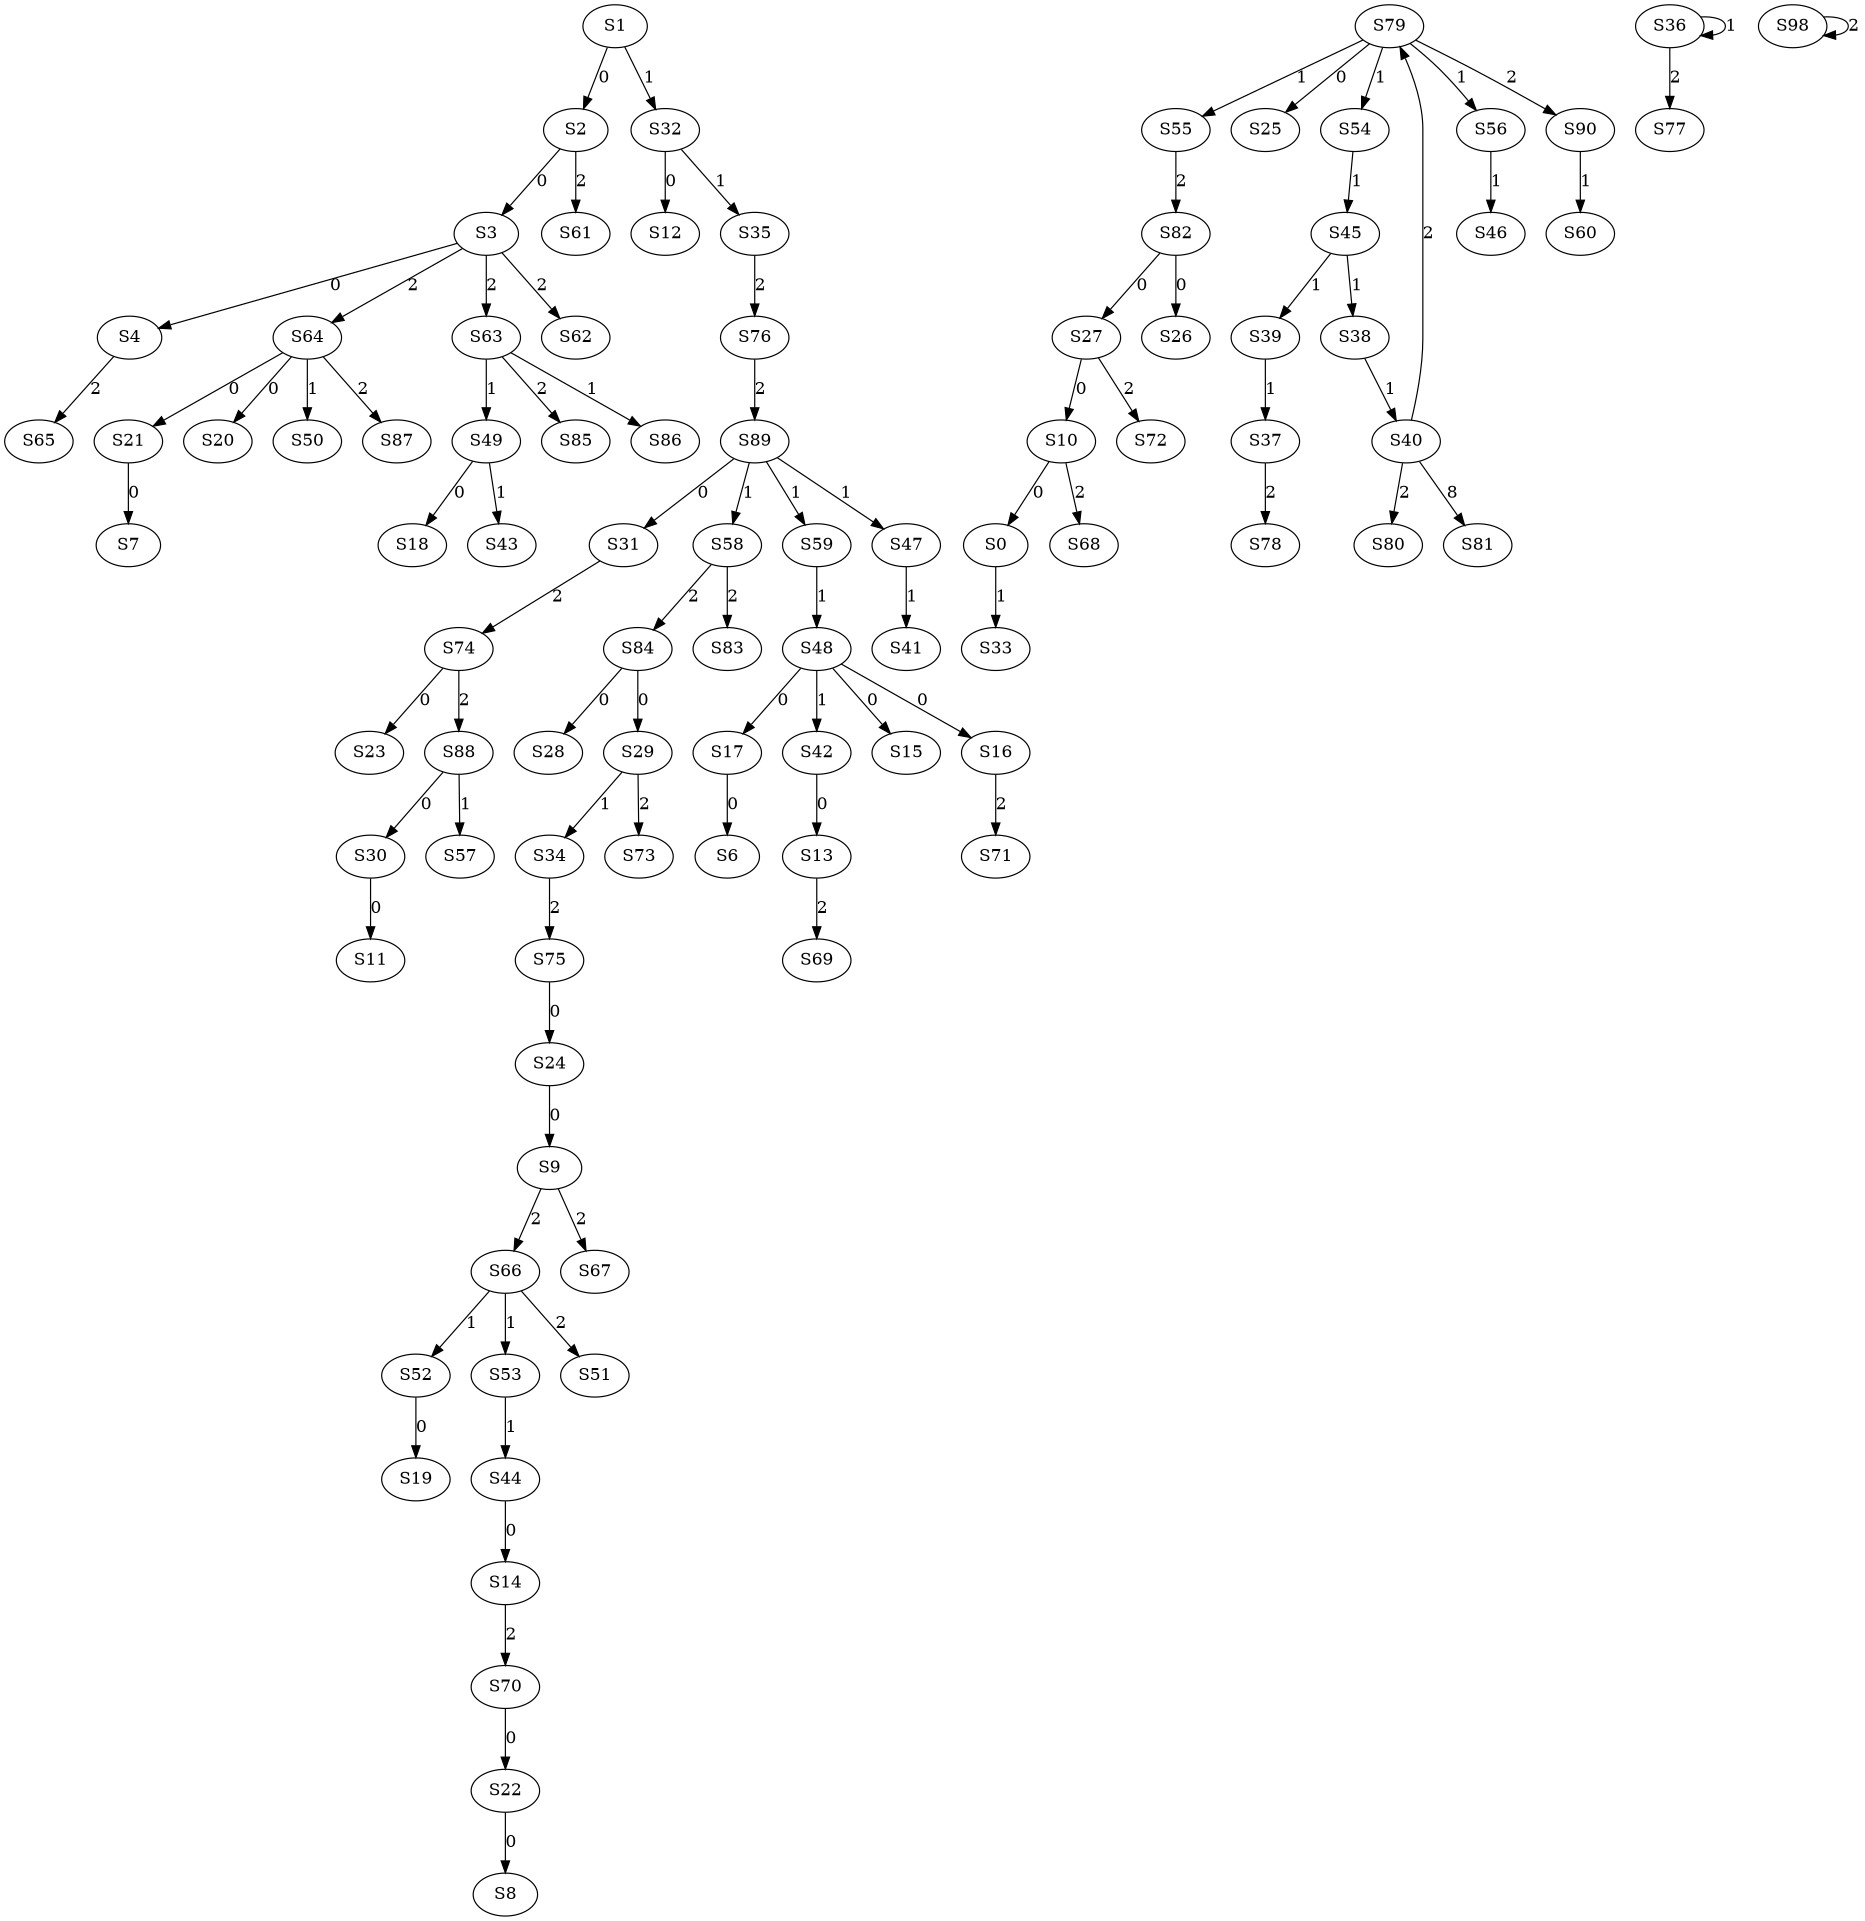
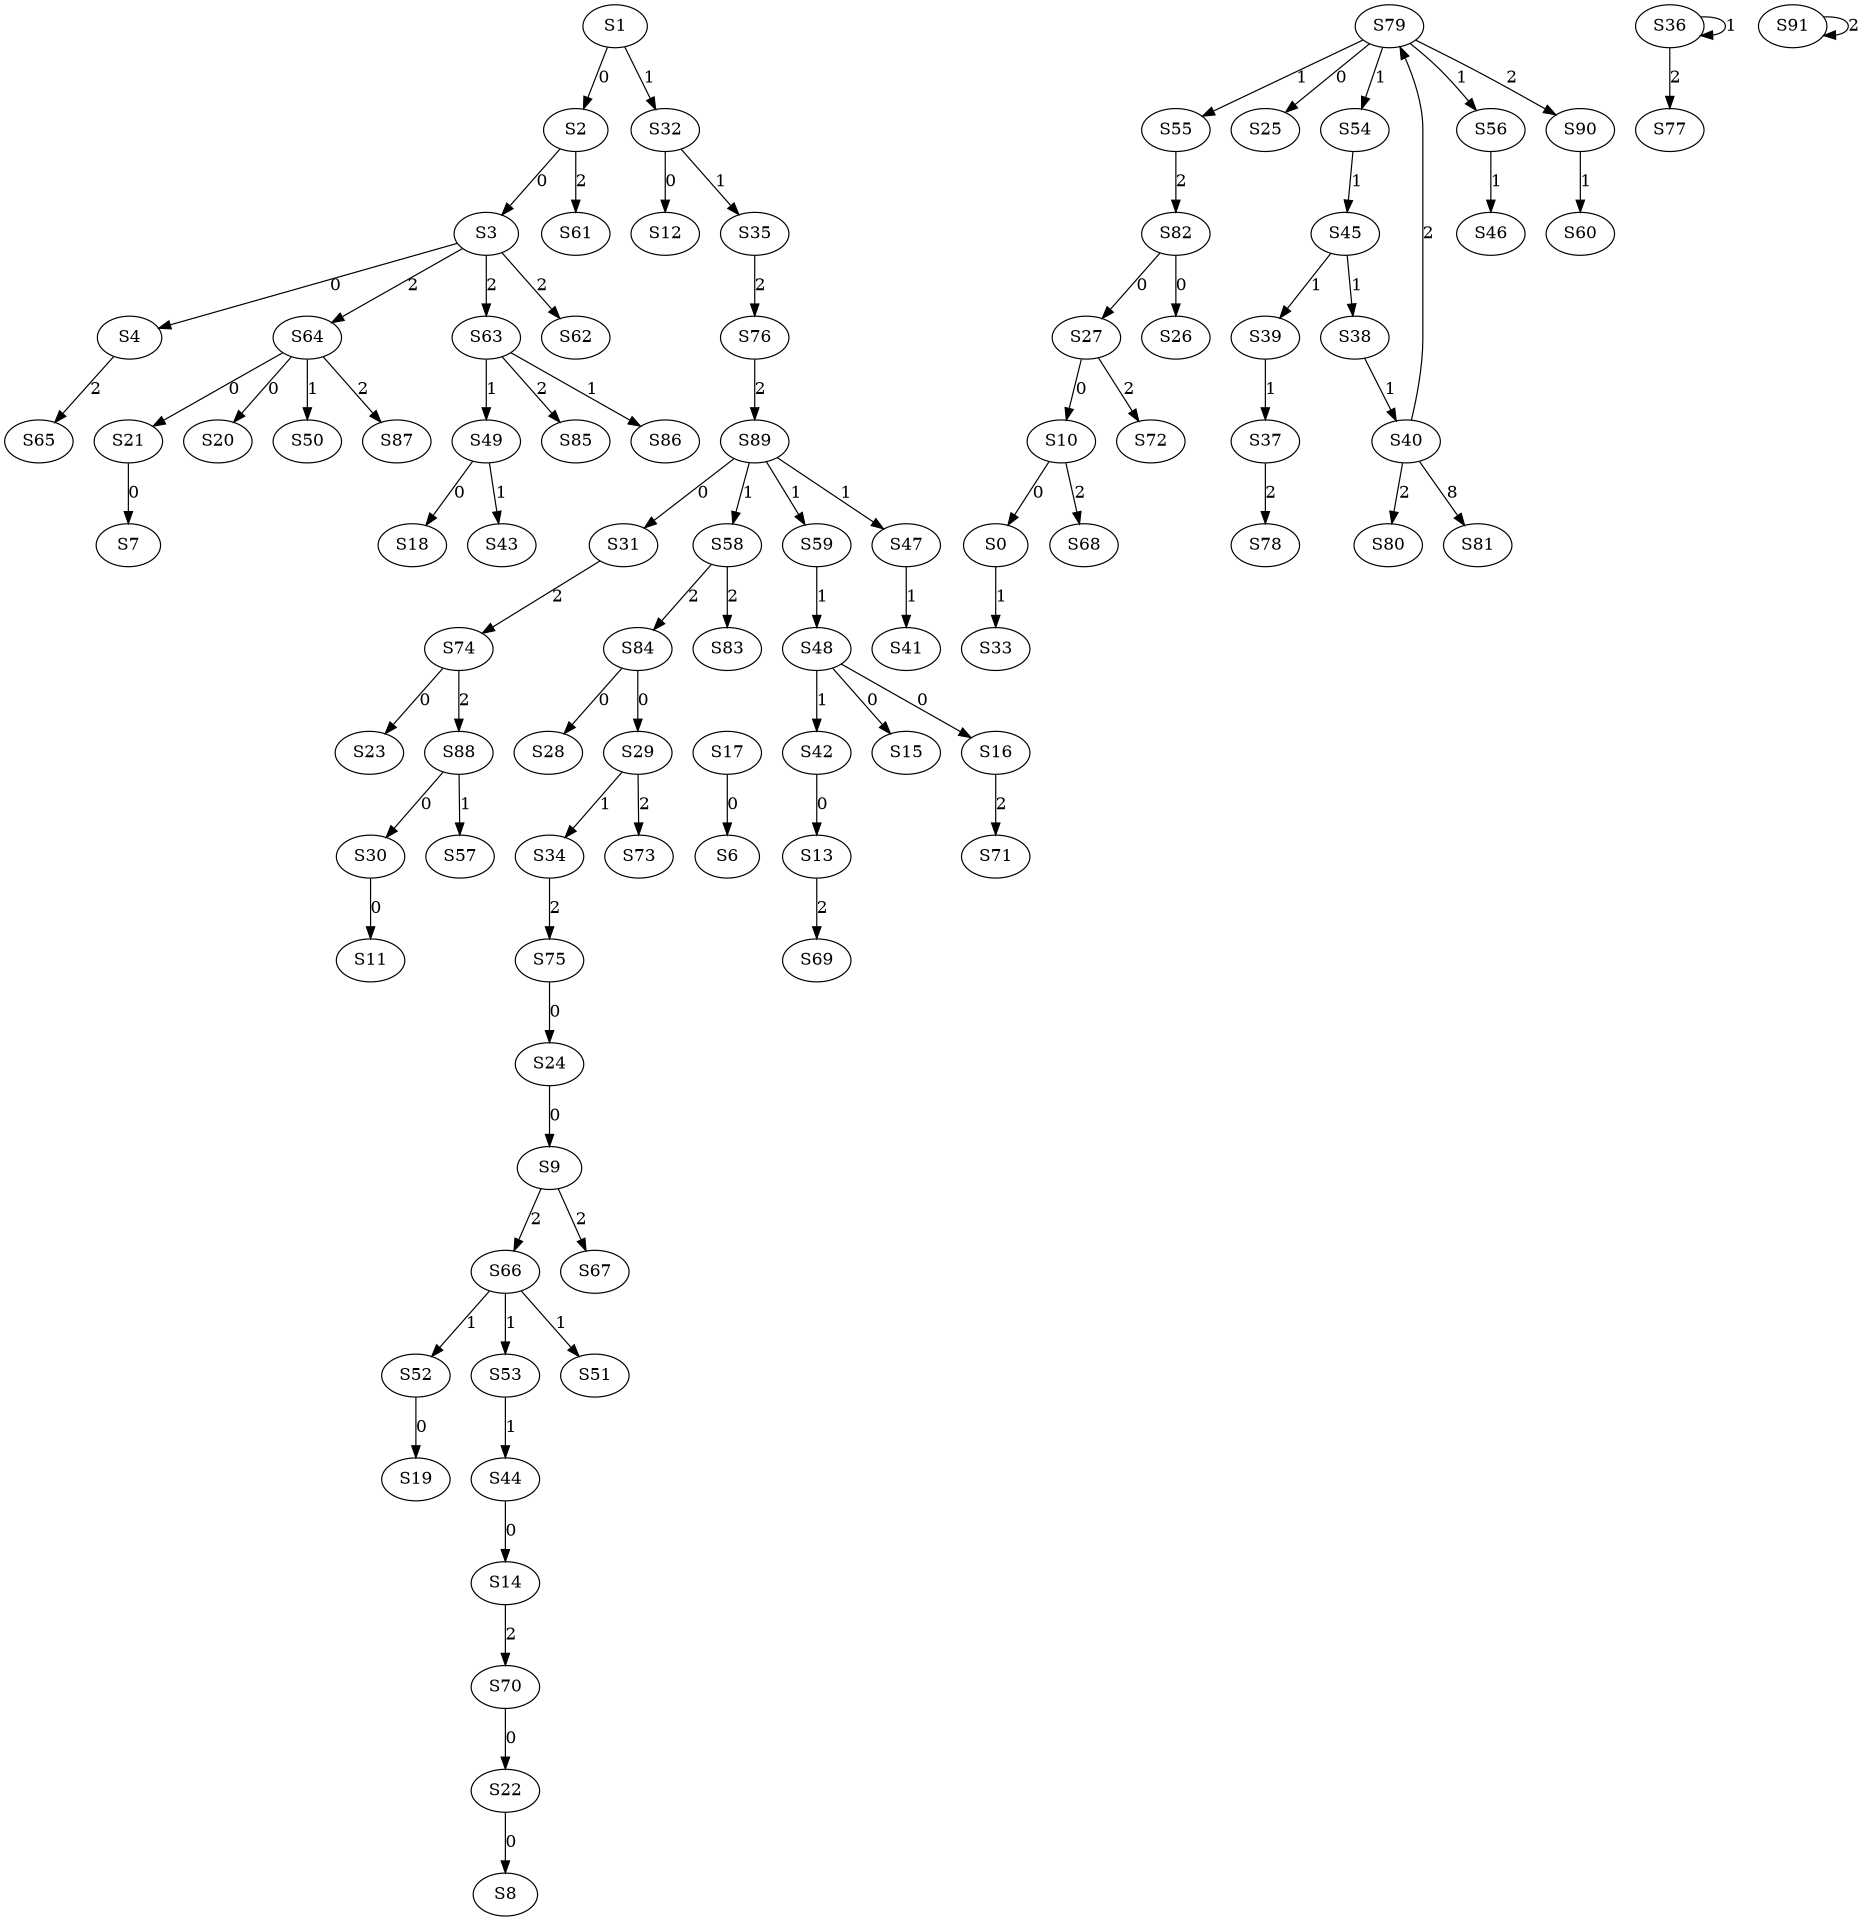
(1793, 26) -> (1793, 26)
(776, 696) -> none
(561, 1324) -> (561, 1324)
